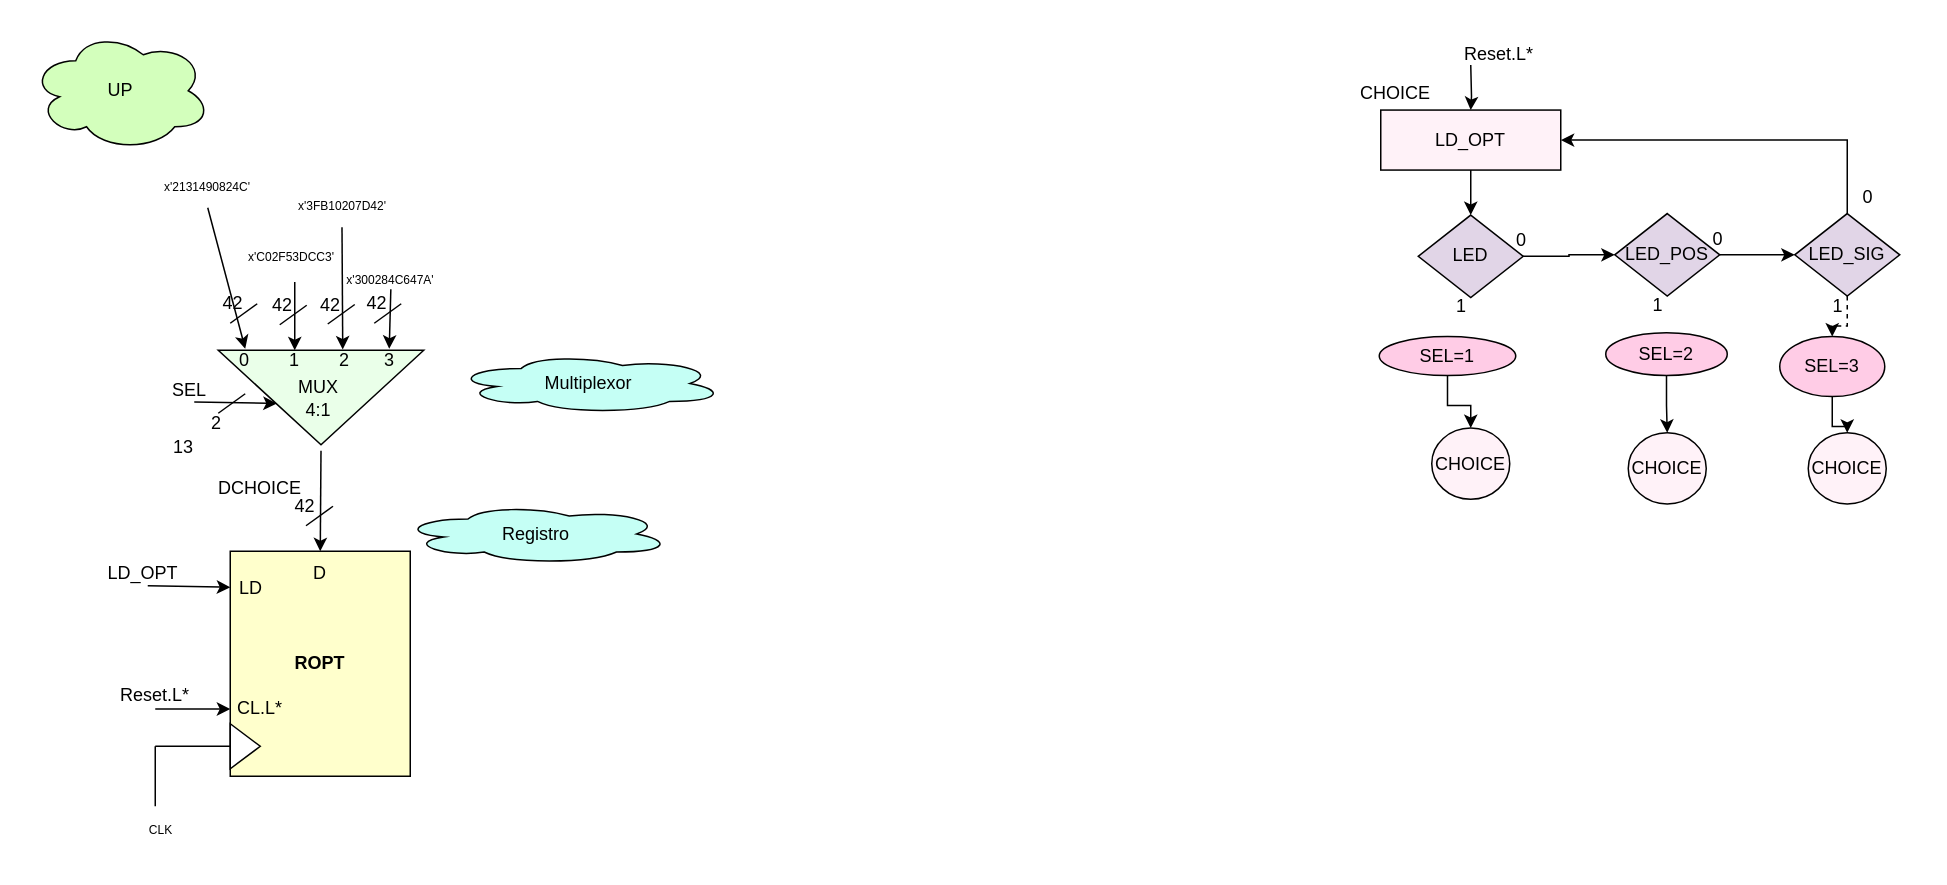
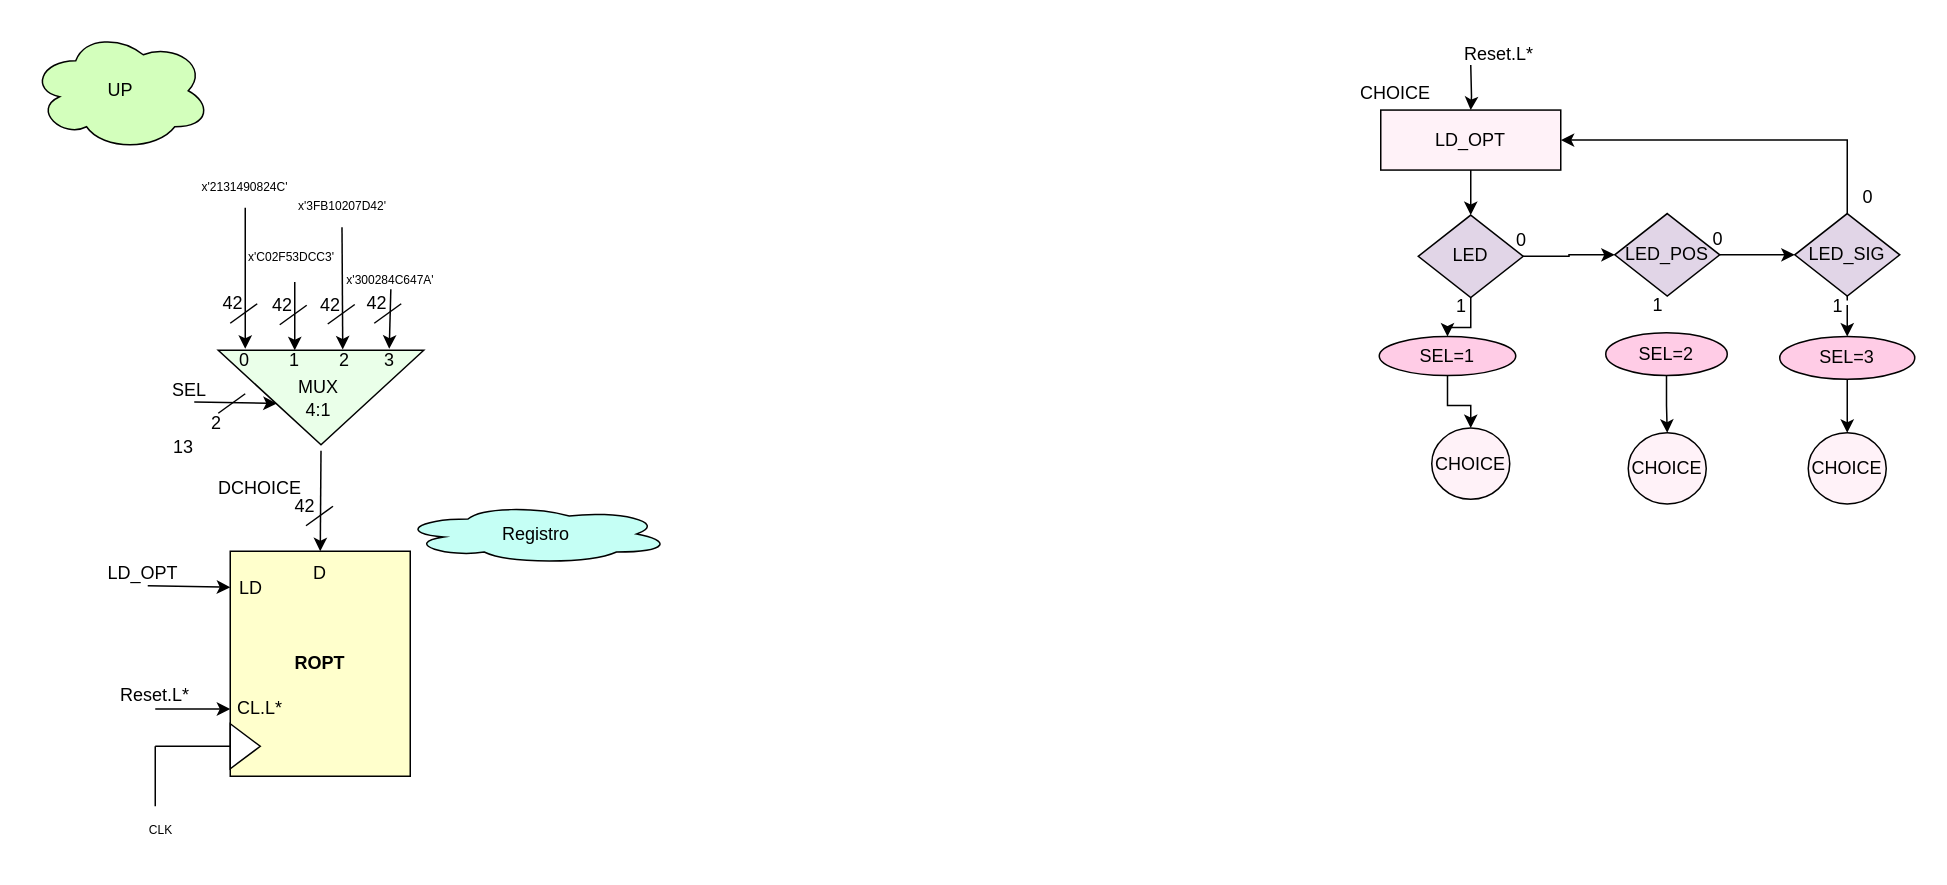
(208, 185) -> (245, 185)
none -> (1471, 325)
(1832, 367) -> (1847, 358)
(589, 383) -> none
